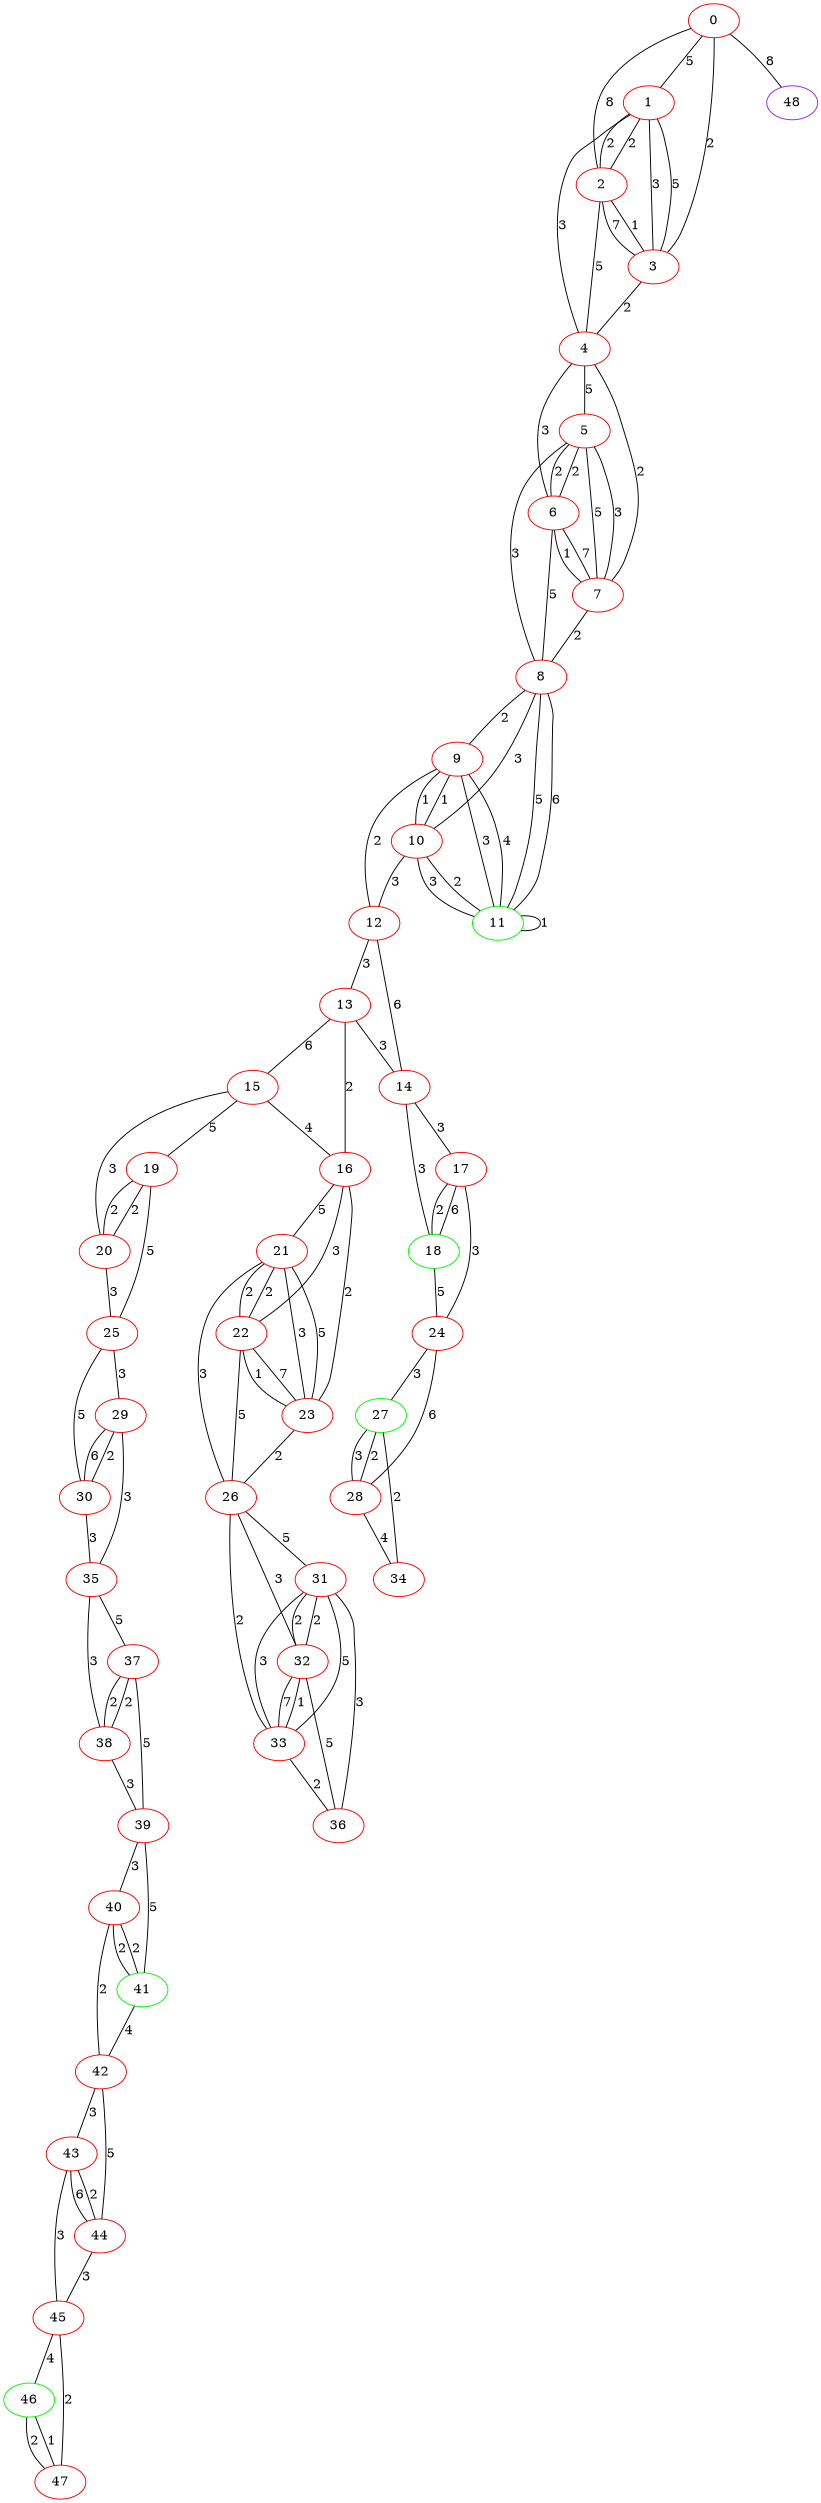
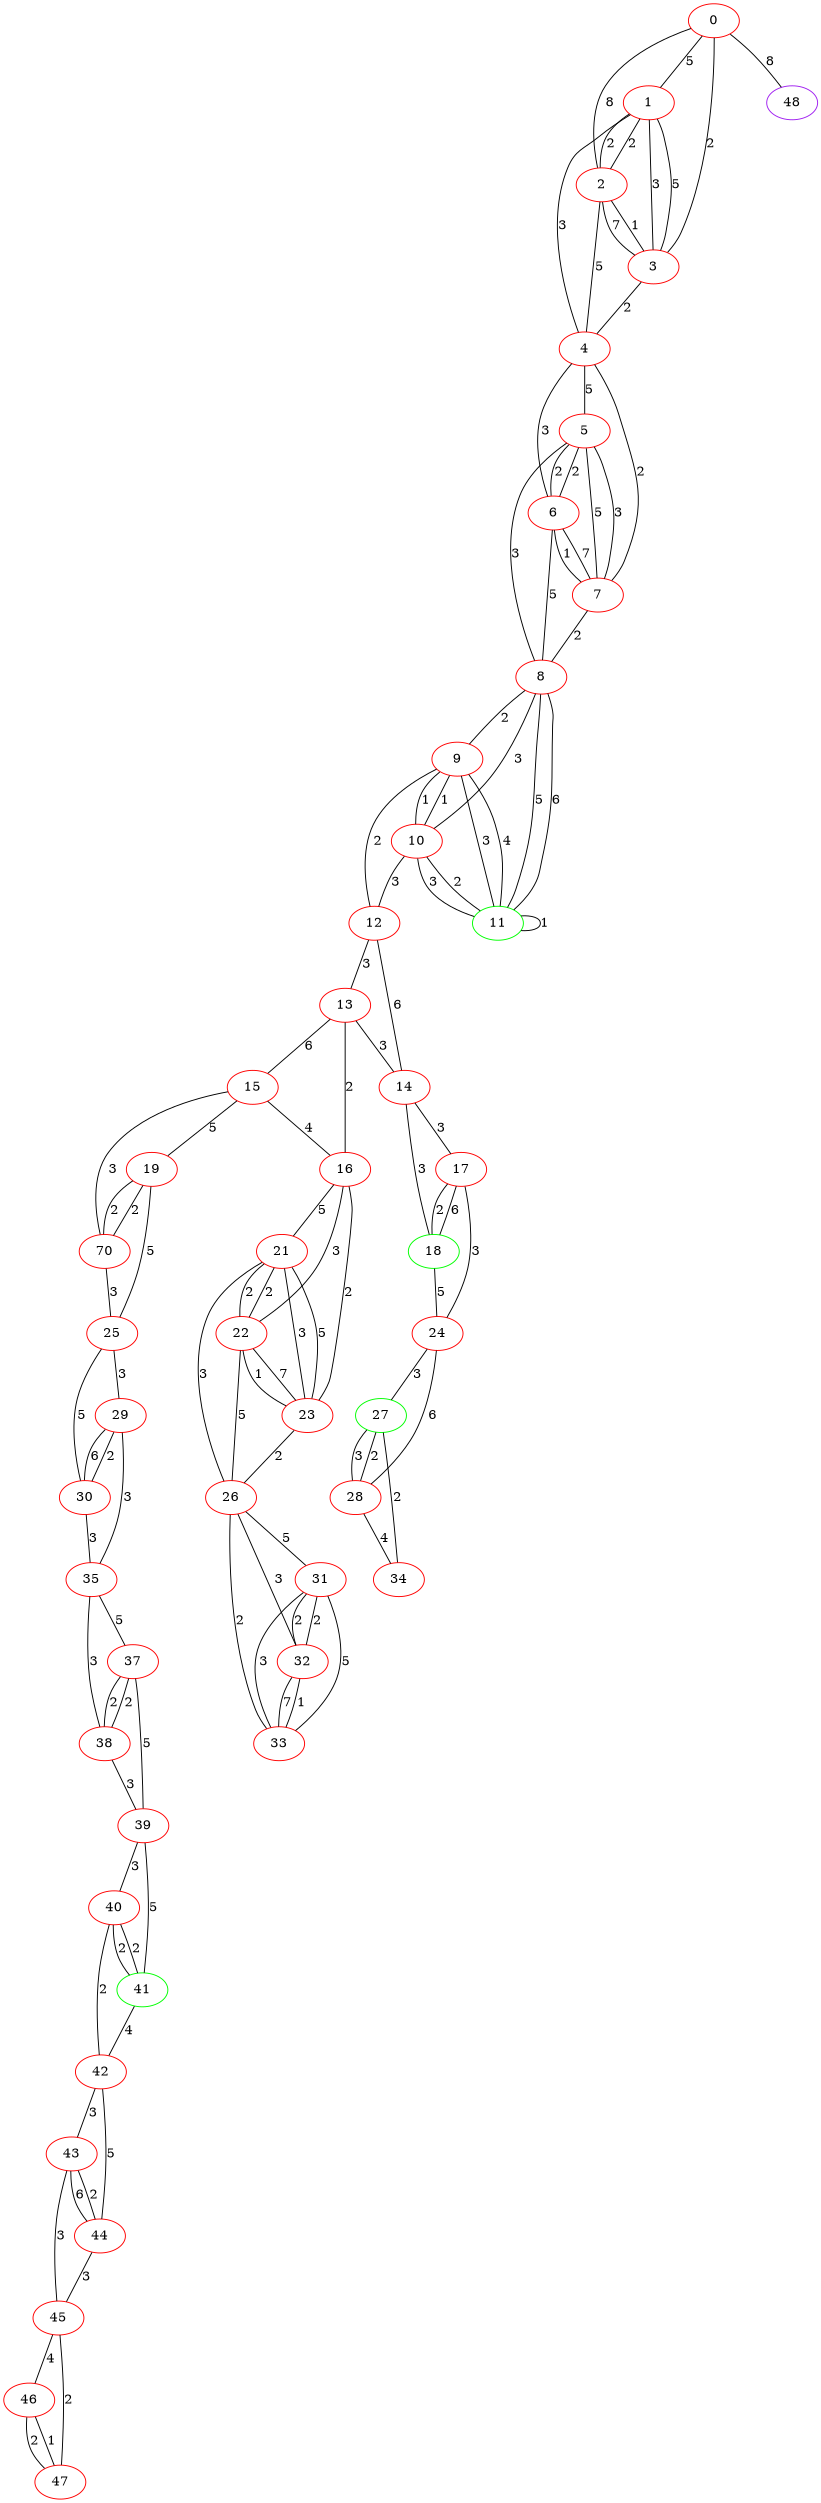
(105, 1251) -> (105, 1251)
(339, 1826) -> none
(29, 2400) -> (29, 2400)
